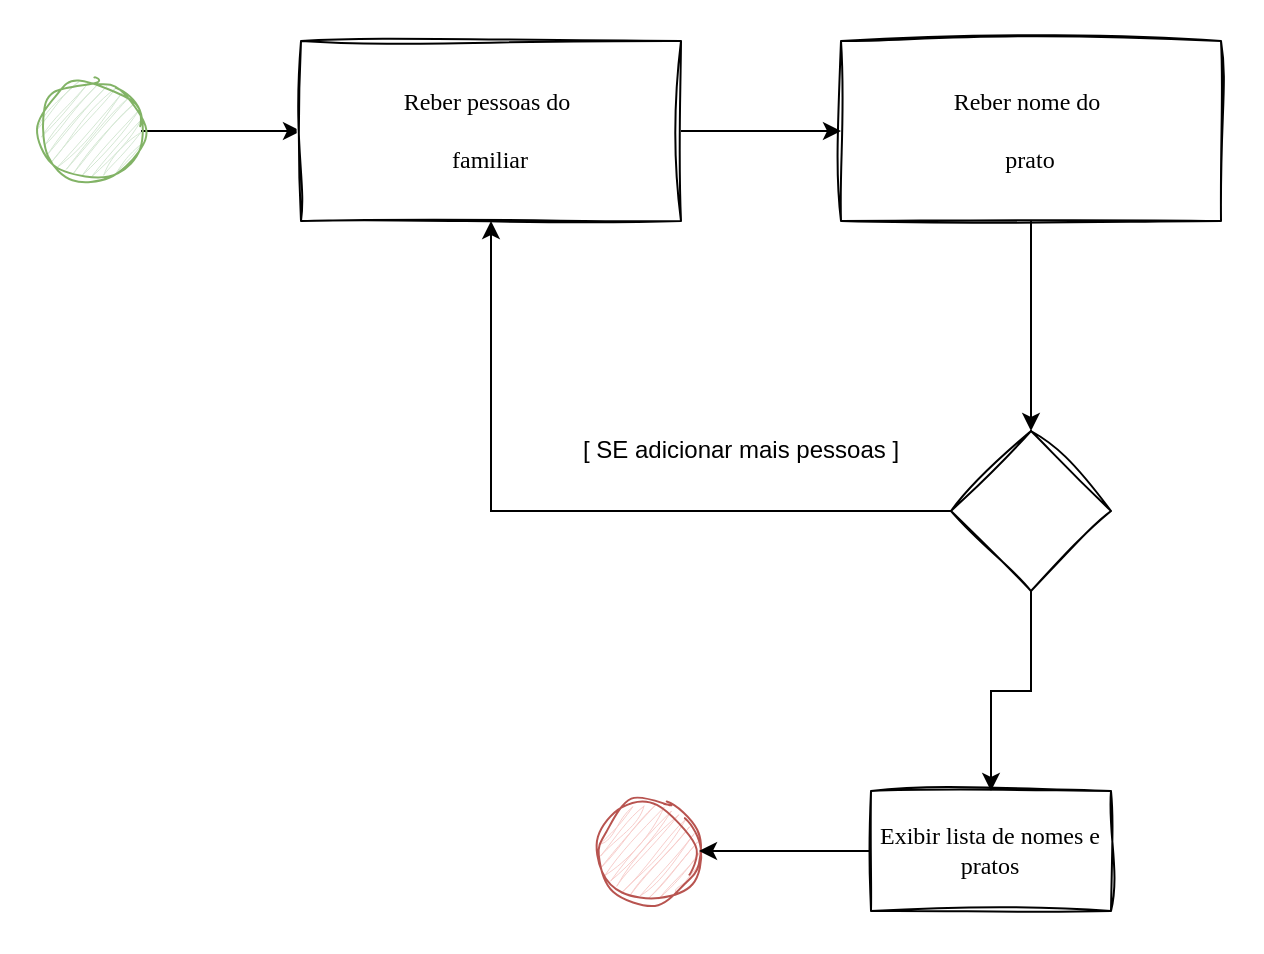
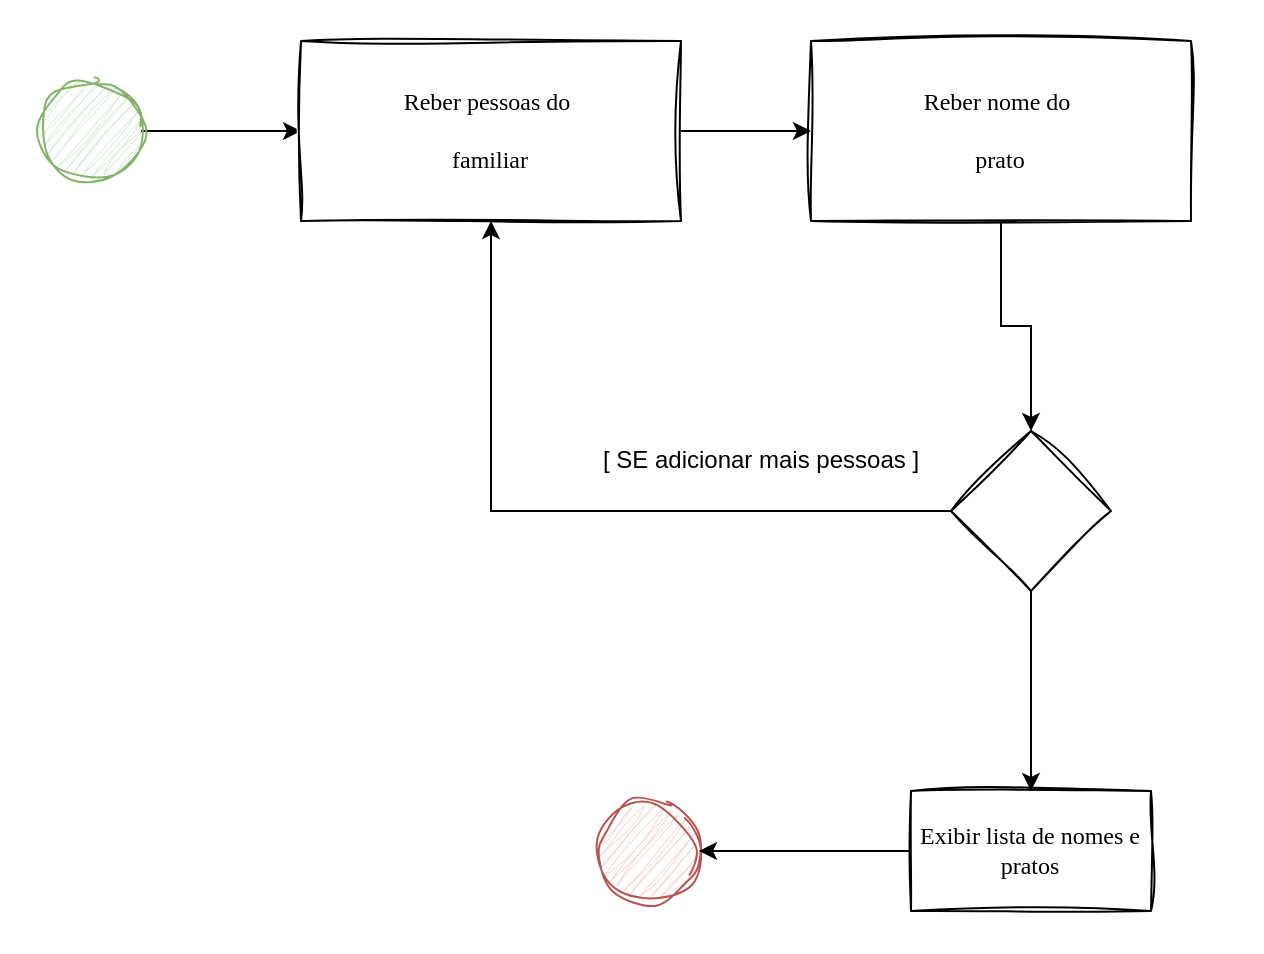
(1031, 131) -> (1001, 131)
(741, 451) -> (761, 461)
(991, 851) -> (1031, 851)
